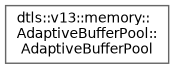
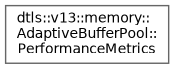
(87, 34) -> (87, 34)
